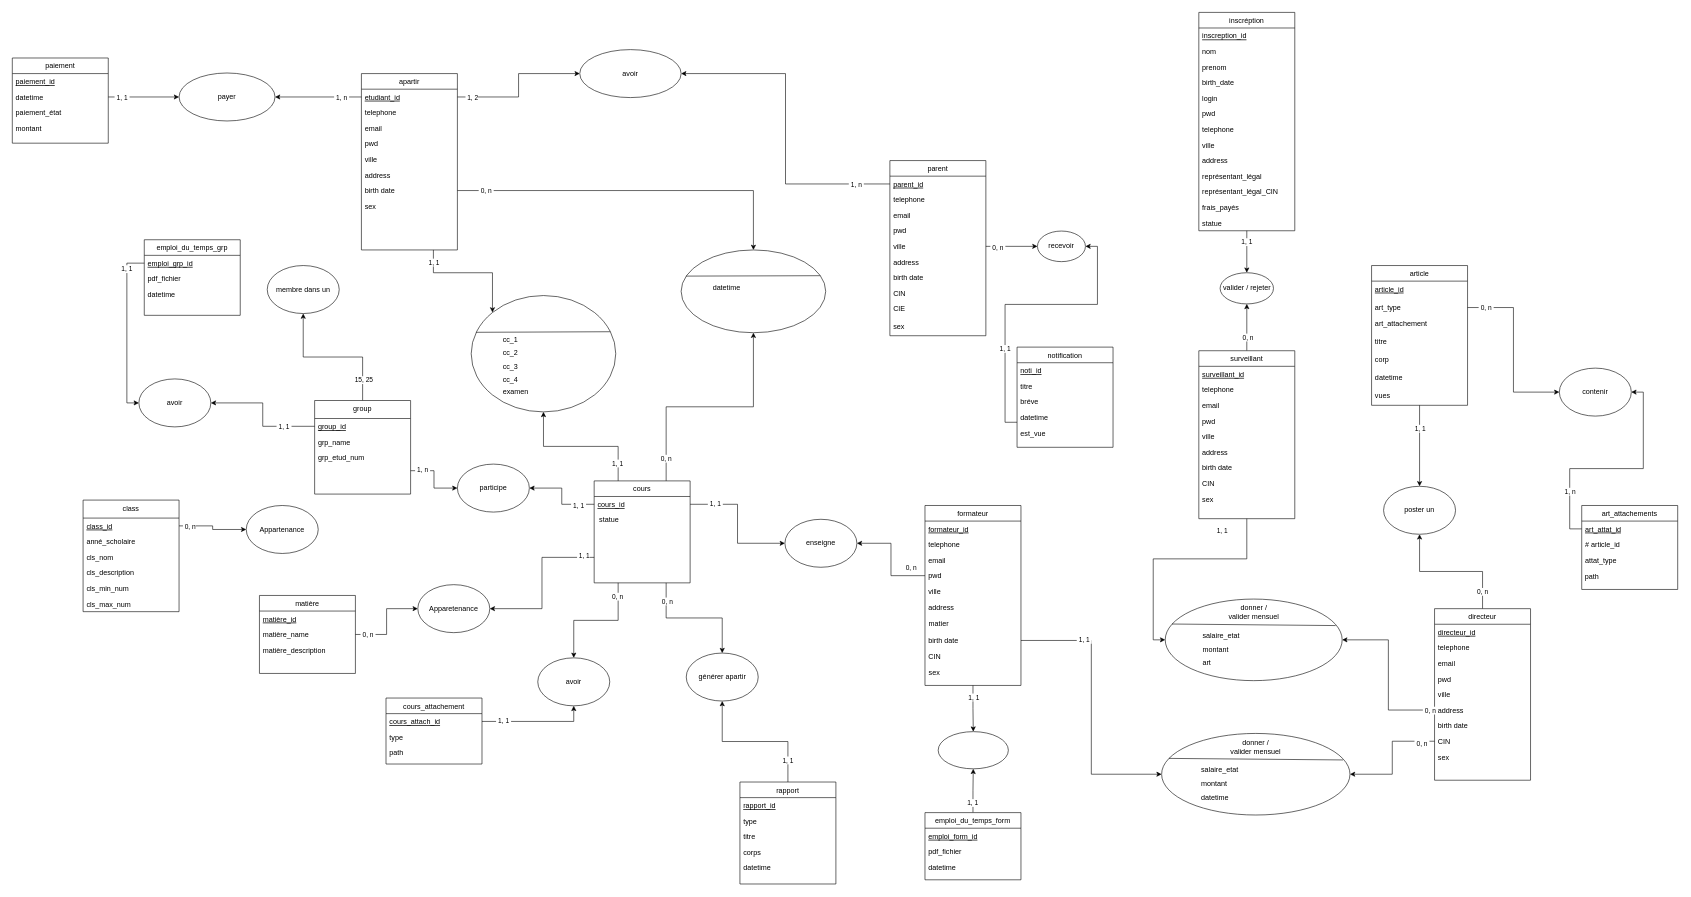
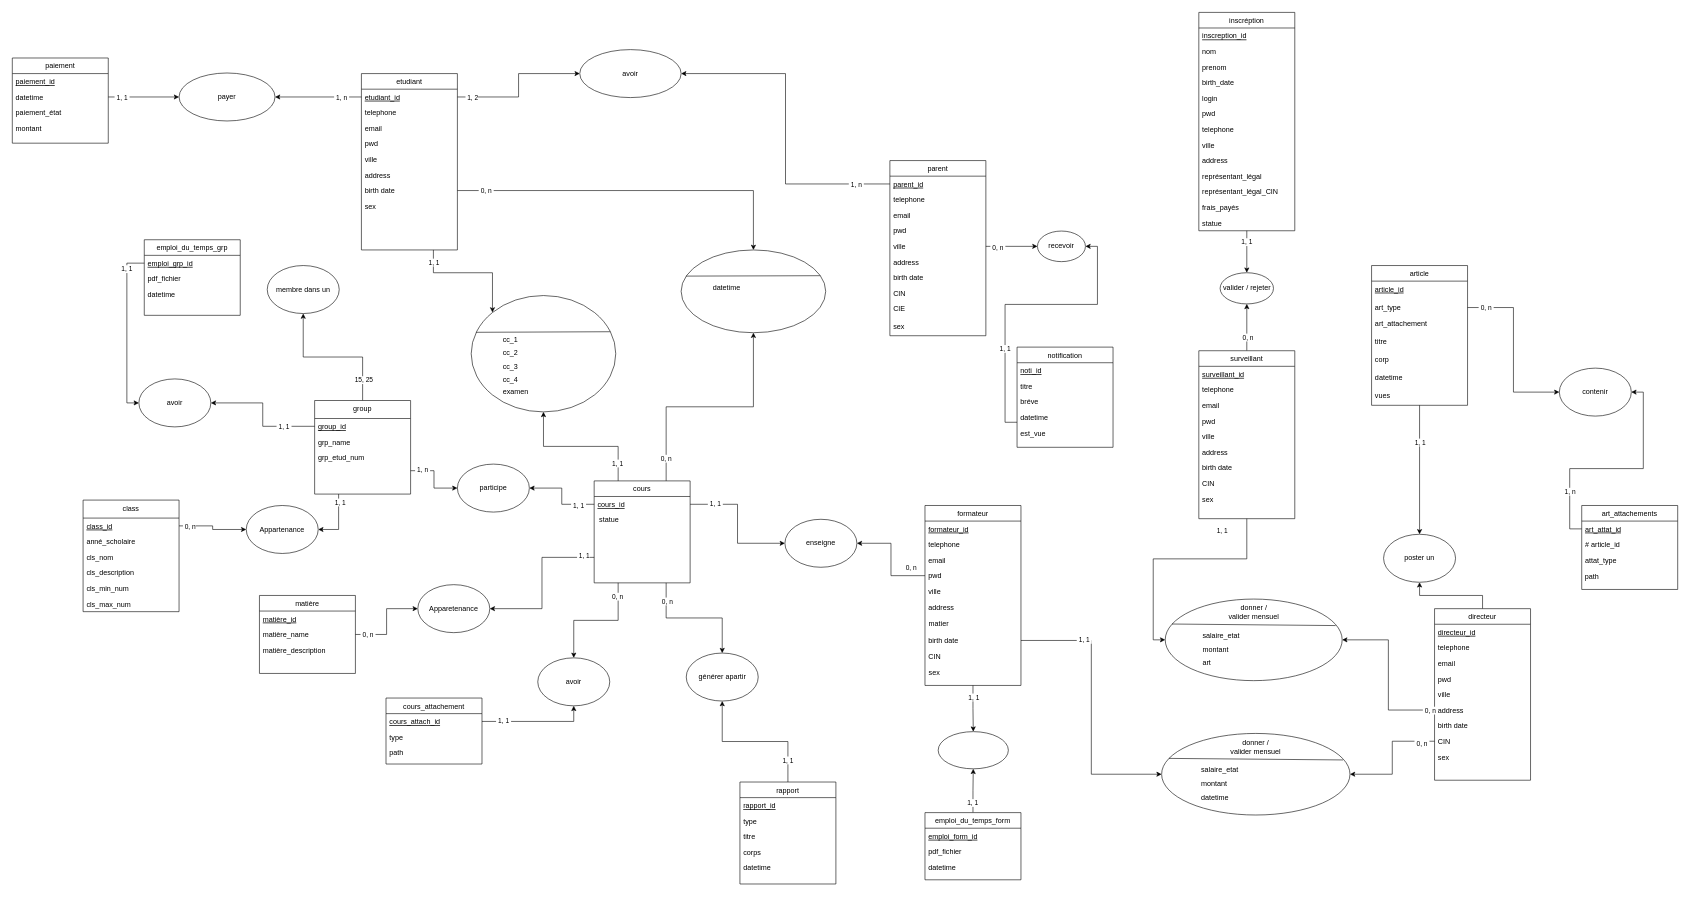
(409, 82) -> (409, 82)
(1420, 510) -> (1420, 558)
none -> (339, 520)
